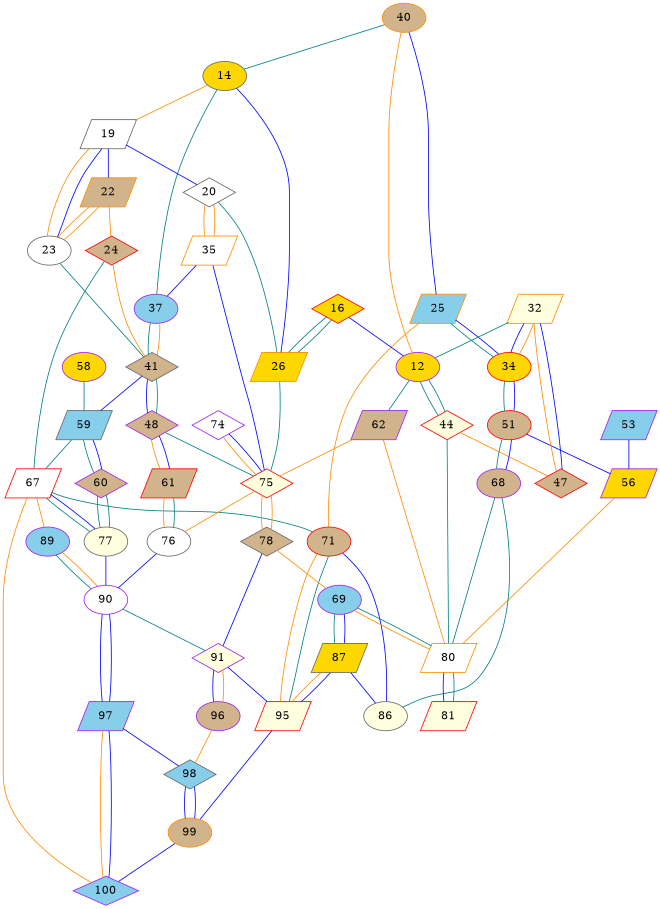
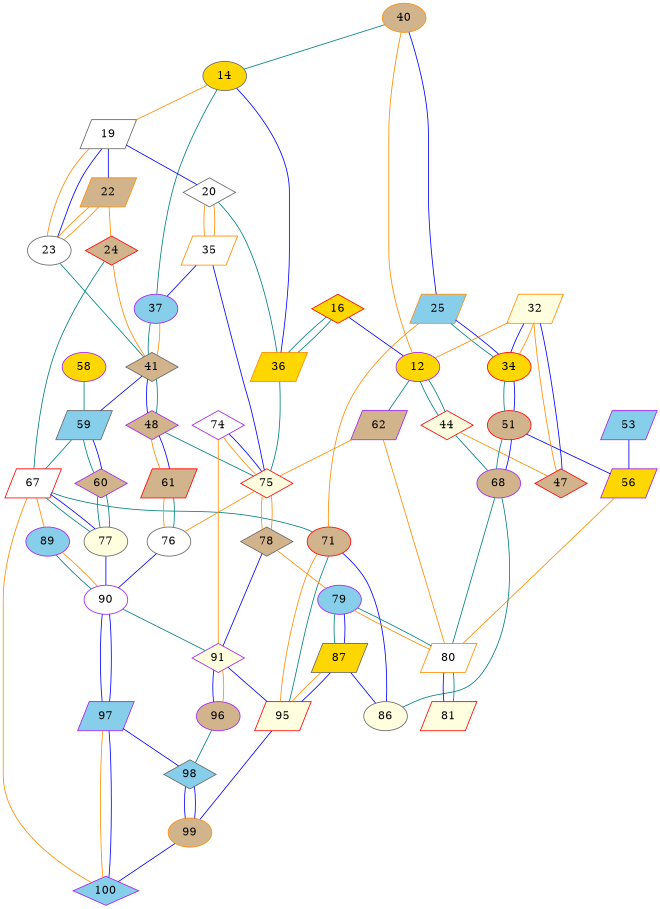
(466, 343) -> (466, 343)
(279, 367) -> (279, 367)
none -> (218, 541)
(448, 541) -> (472, 453)
(340, 600) -> (340, 600)
(204, 746) -> (204, 746)
